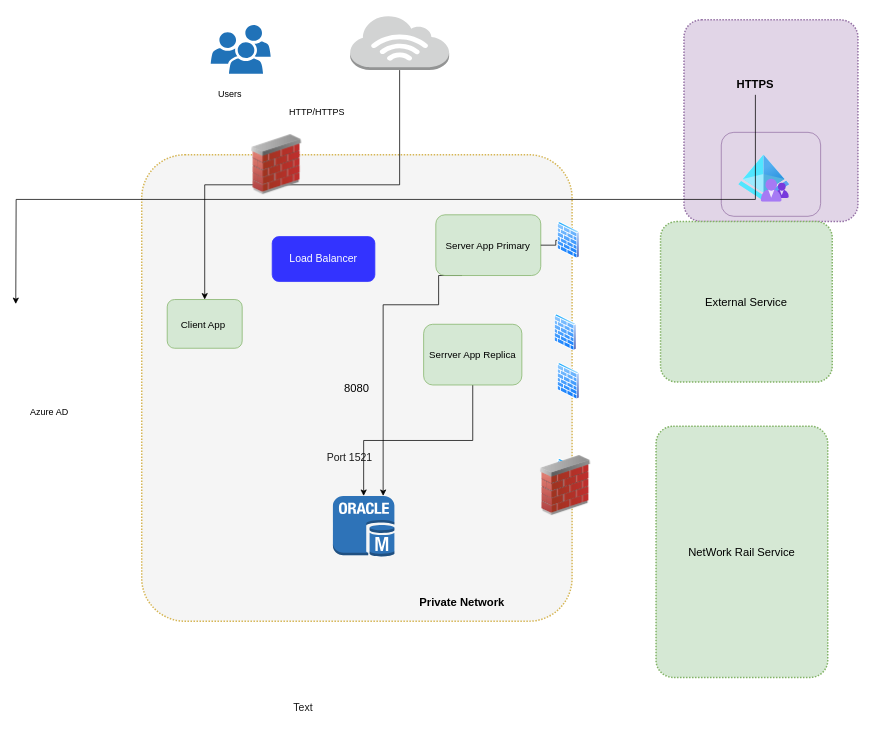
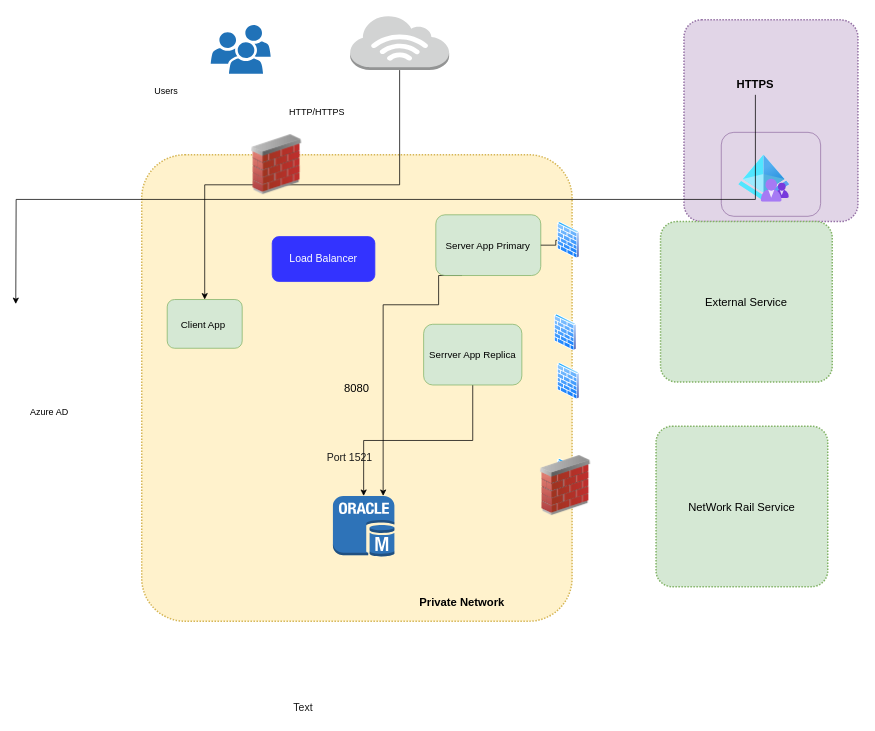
(230, 95) -> (166, 91)
(357, 388) -> (357, 388)
(742, 552) -> (742, 507)
